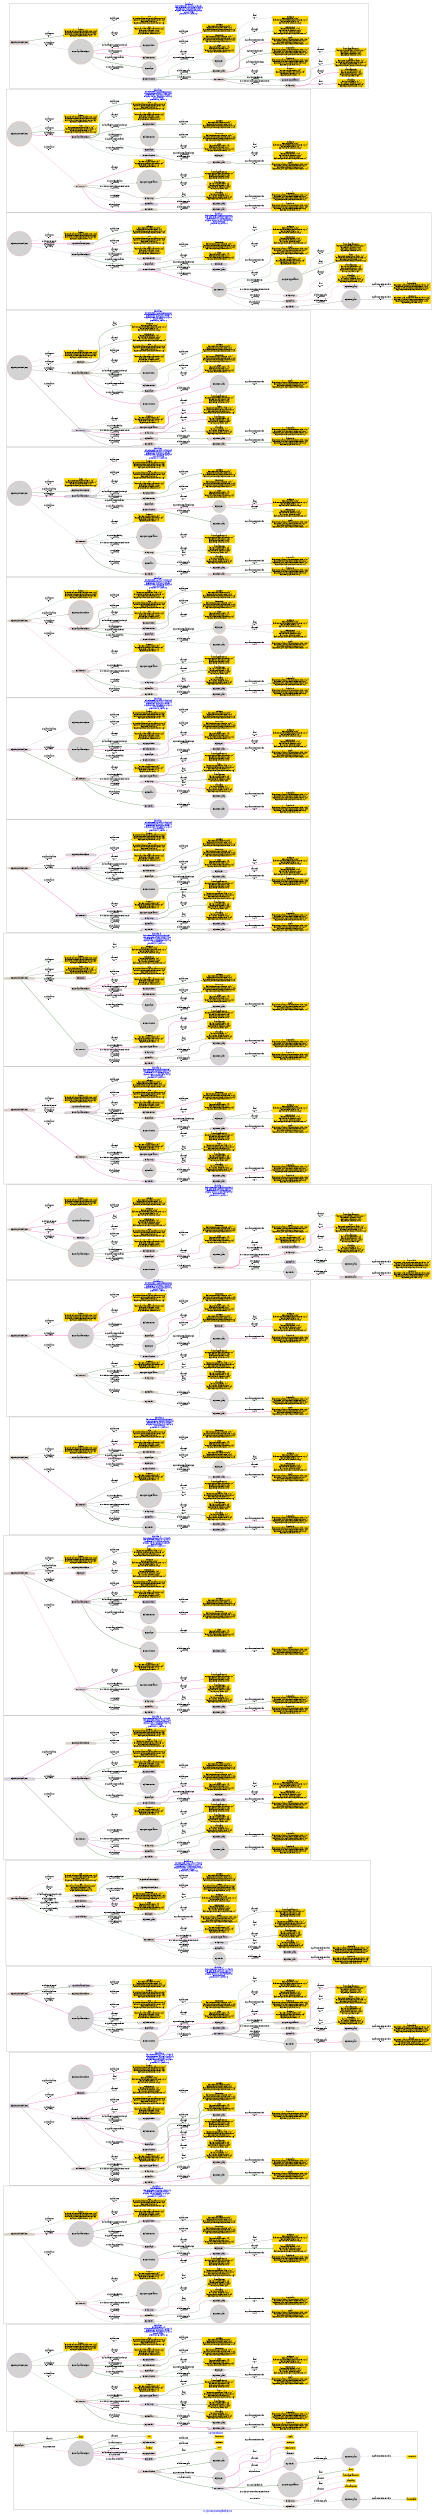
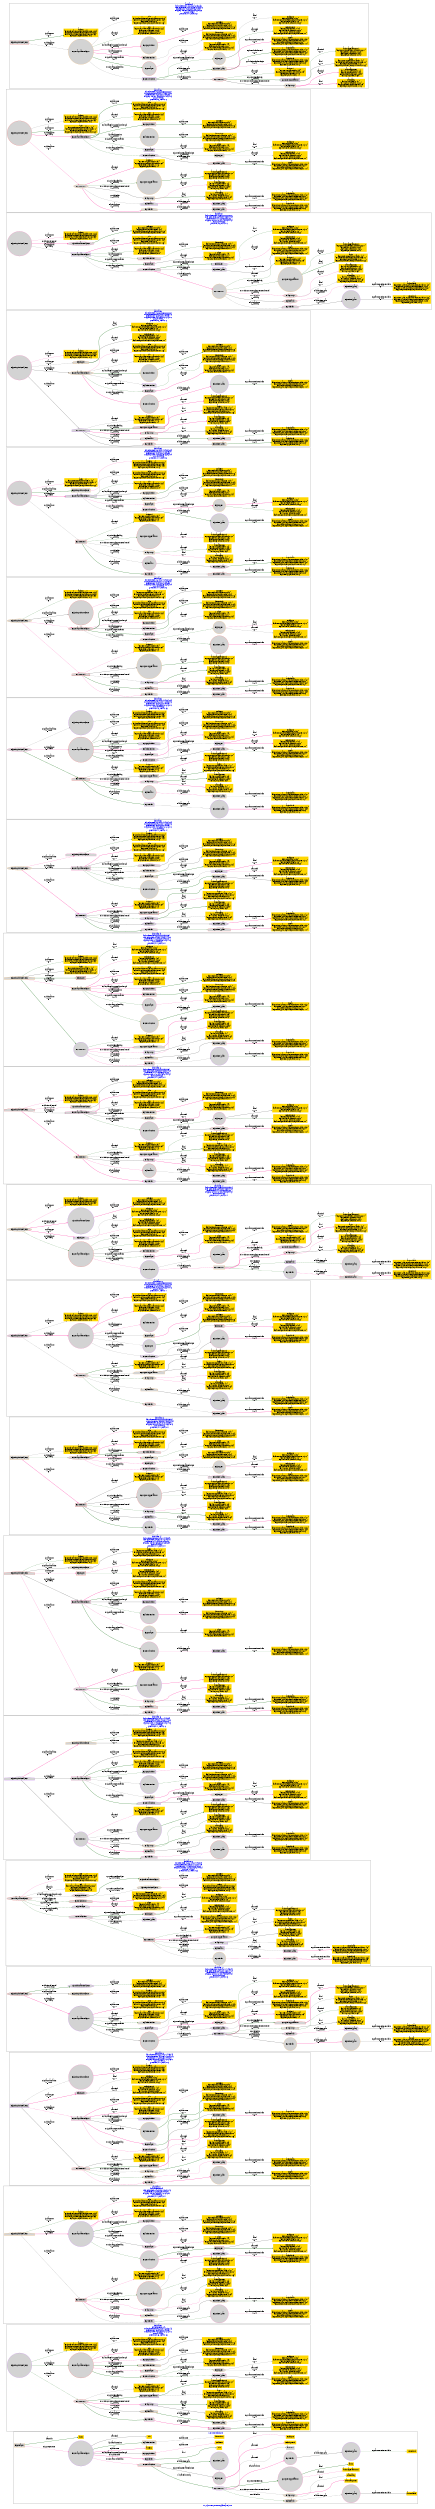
(290, 2437) -> none
